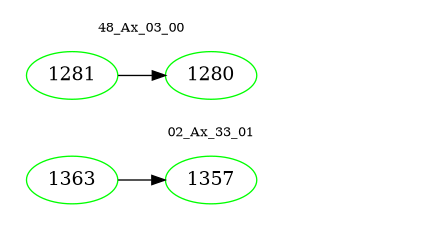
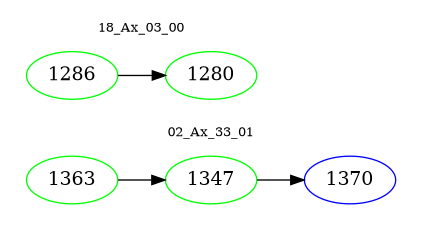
(142, 28) -> (142, 28)
(72, 75) -> (72, 75)
(211, 180) -> (211, 180)
none -> (350, 180)
